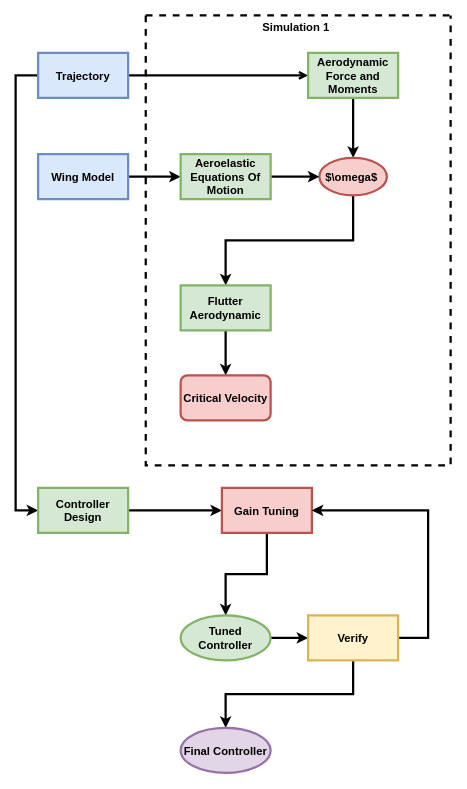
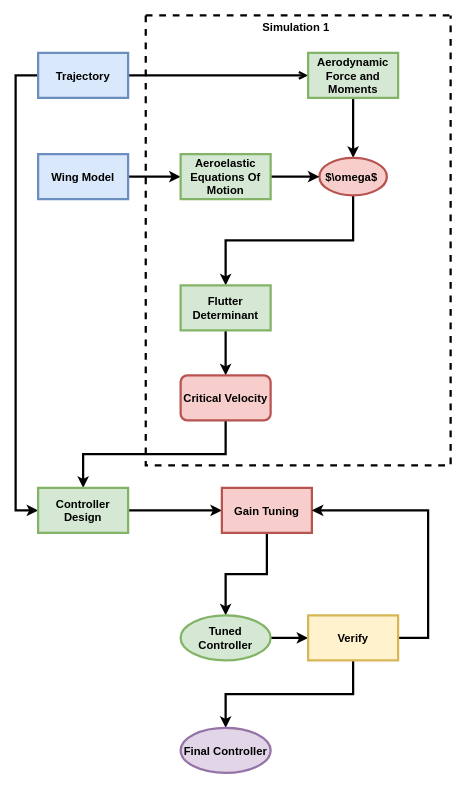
(225, 308) -> (225, 308)
none -> (158, 454)
